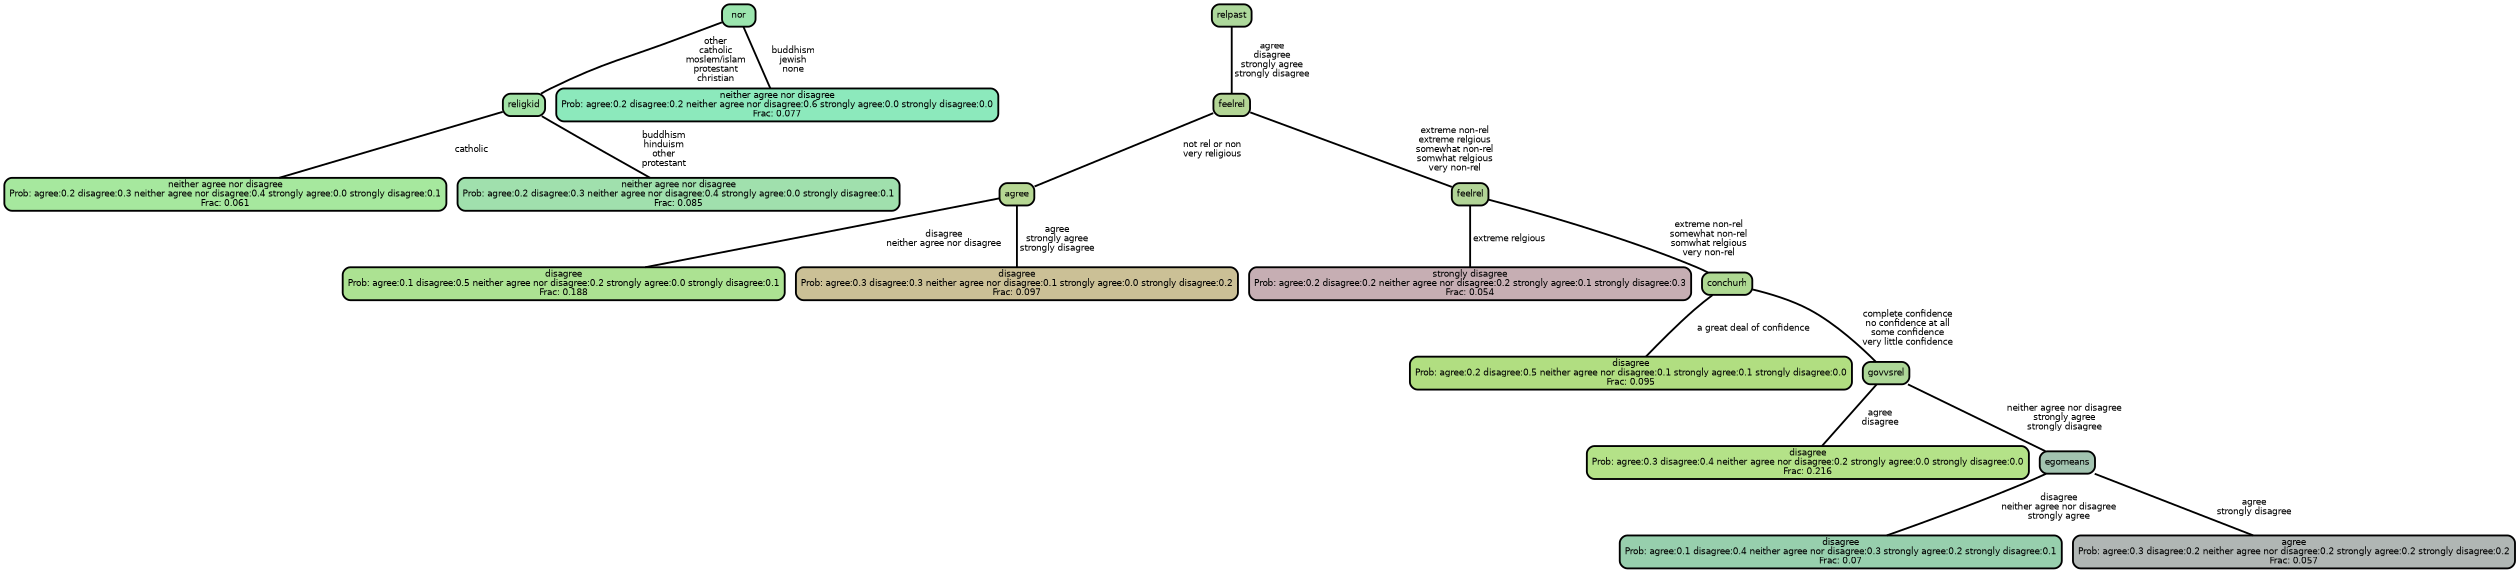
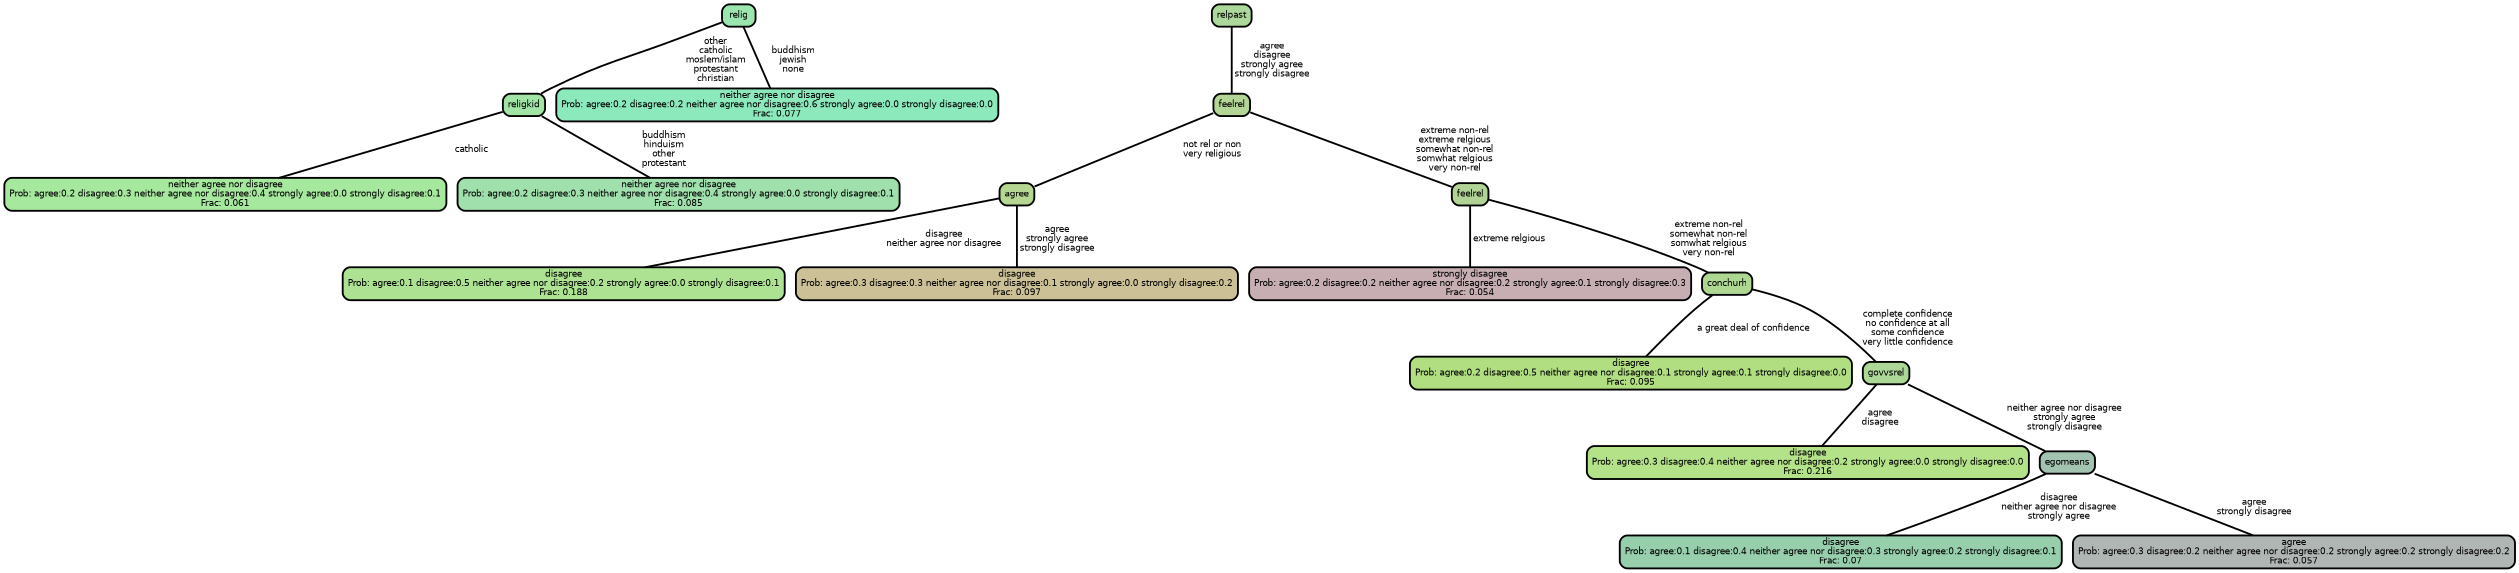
(739, 16) -> (739, 16)
